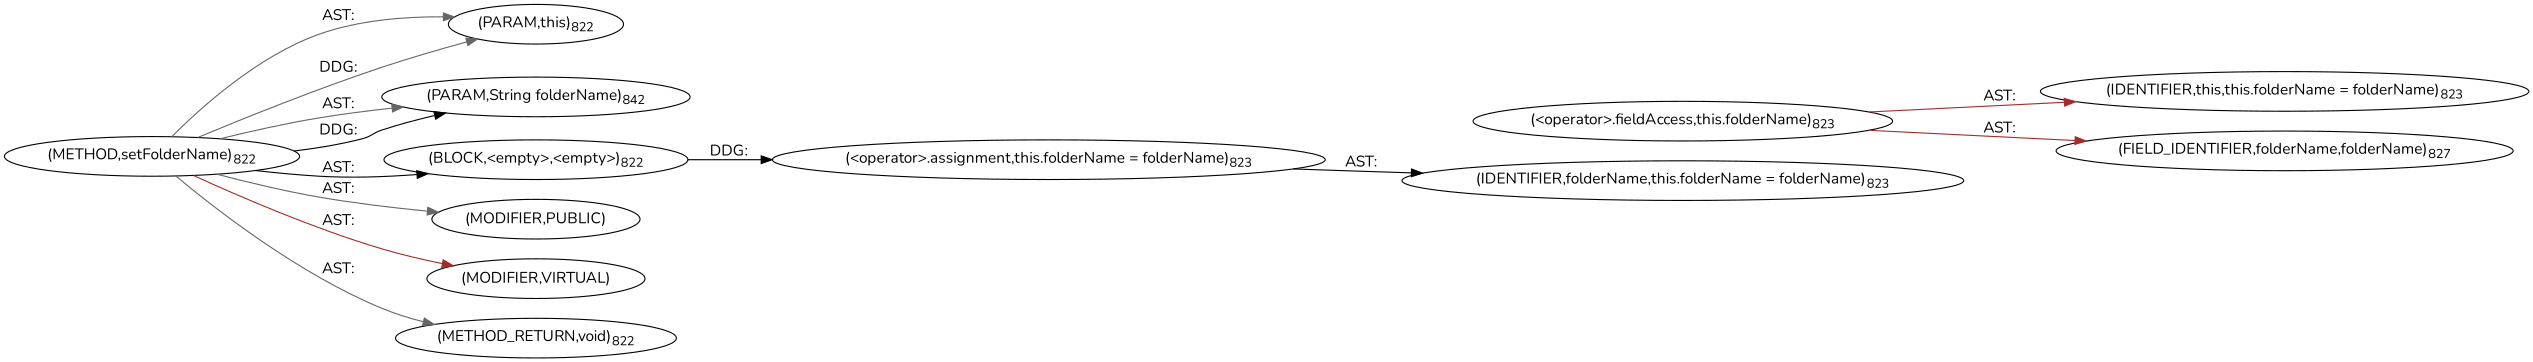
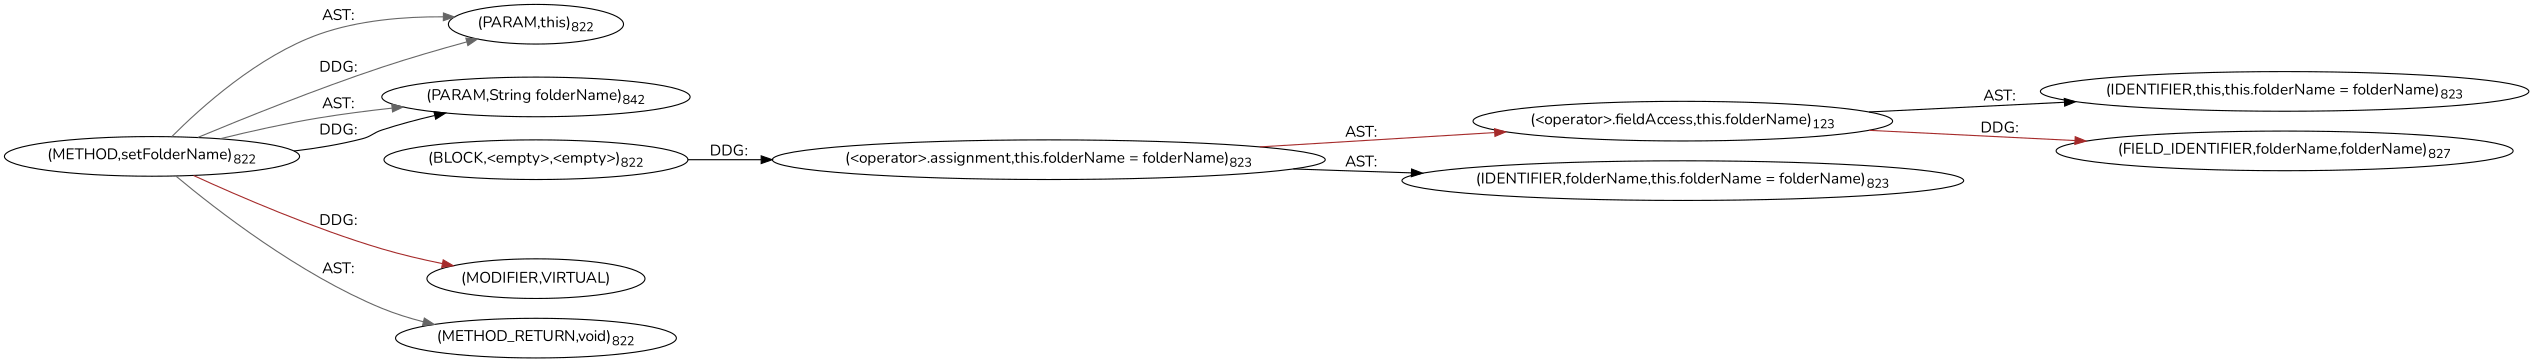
(1967, 107) -> (1967, 107)
(1824, 120) -> (1824, 120)
(2002, 128) -> (2002, 128)
none -> (1377, 140)
(336, 177) -> none
(536, 219) -> none
(341, 221) -> (341, 221)
